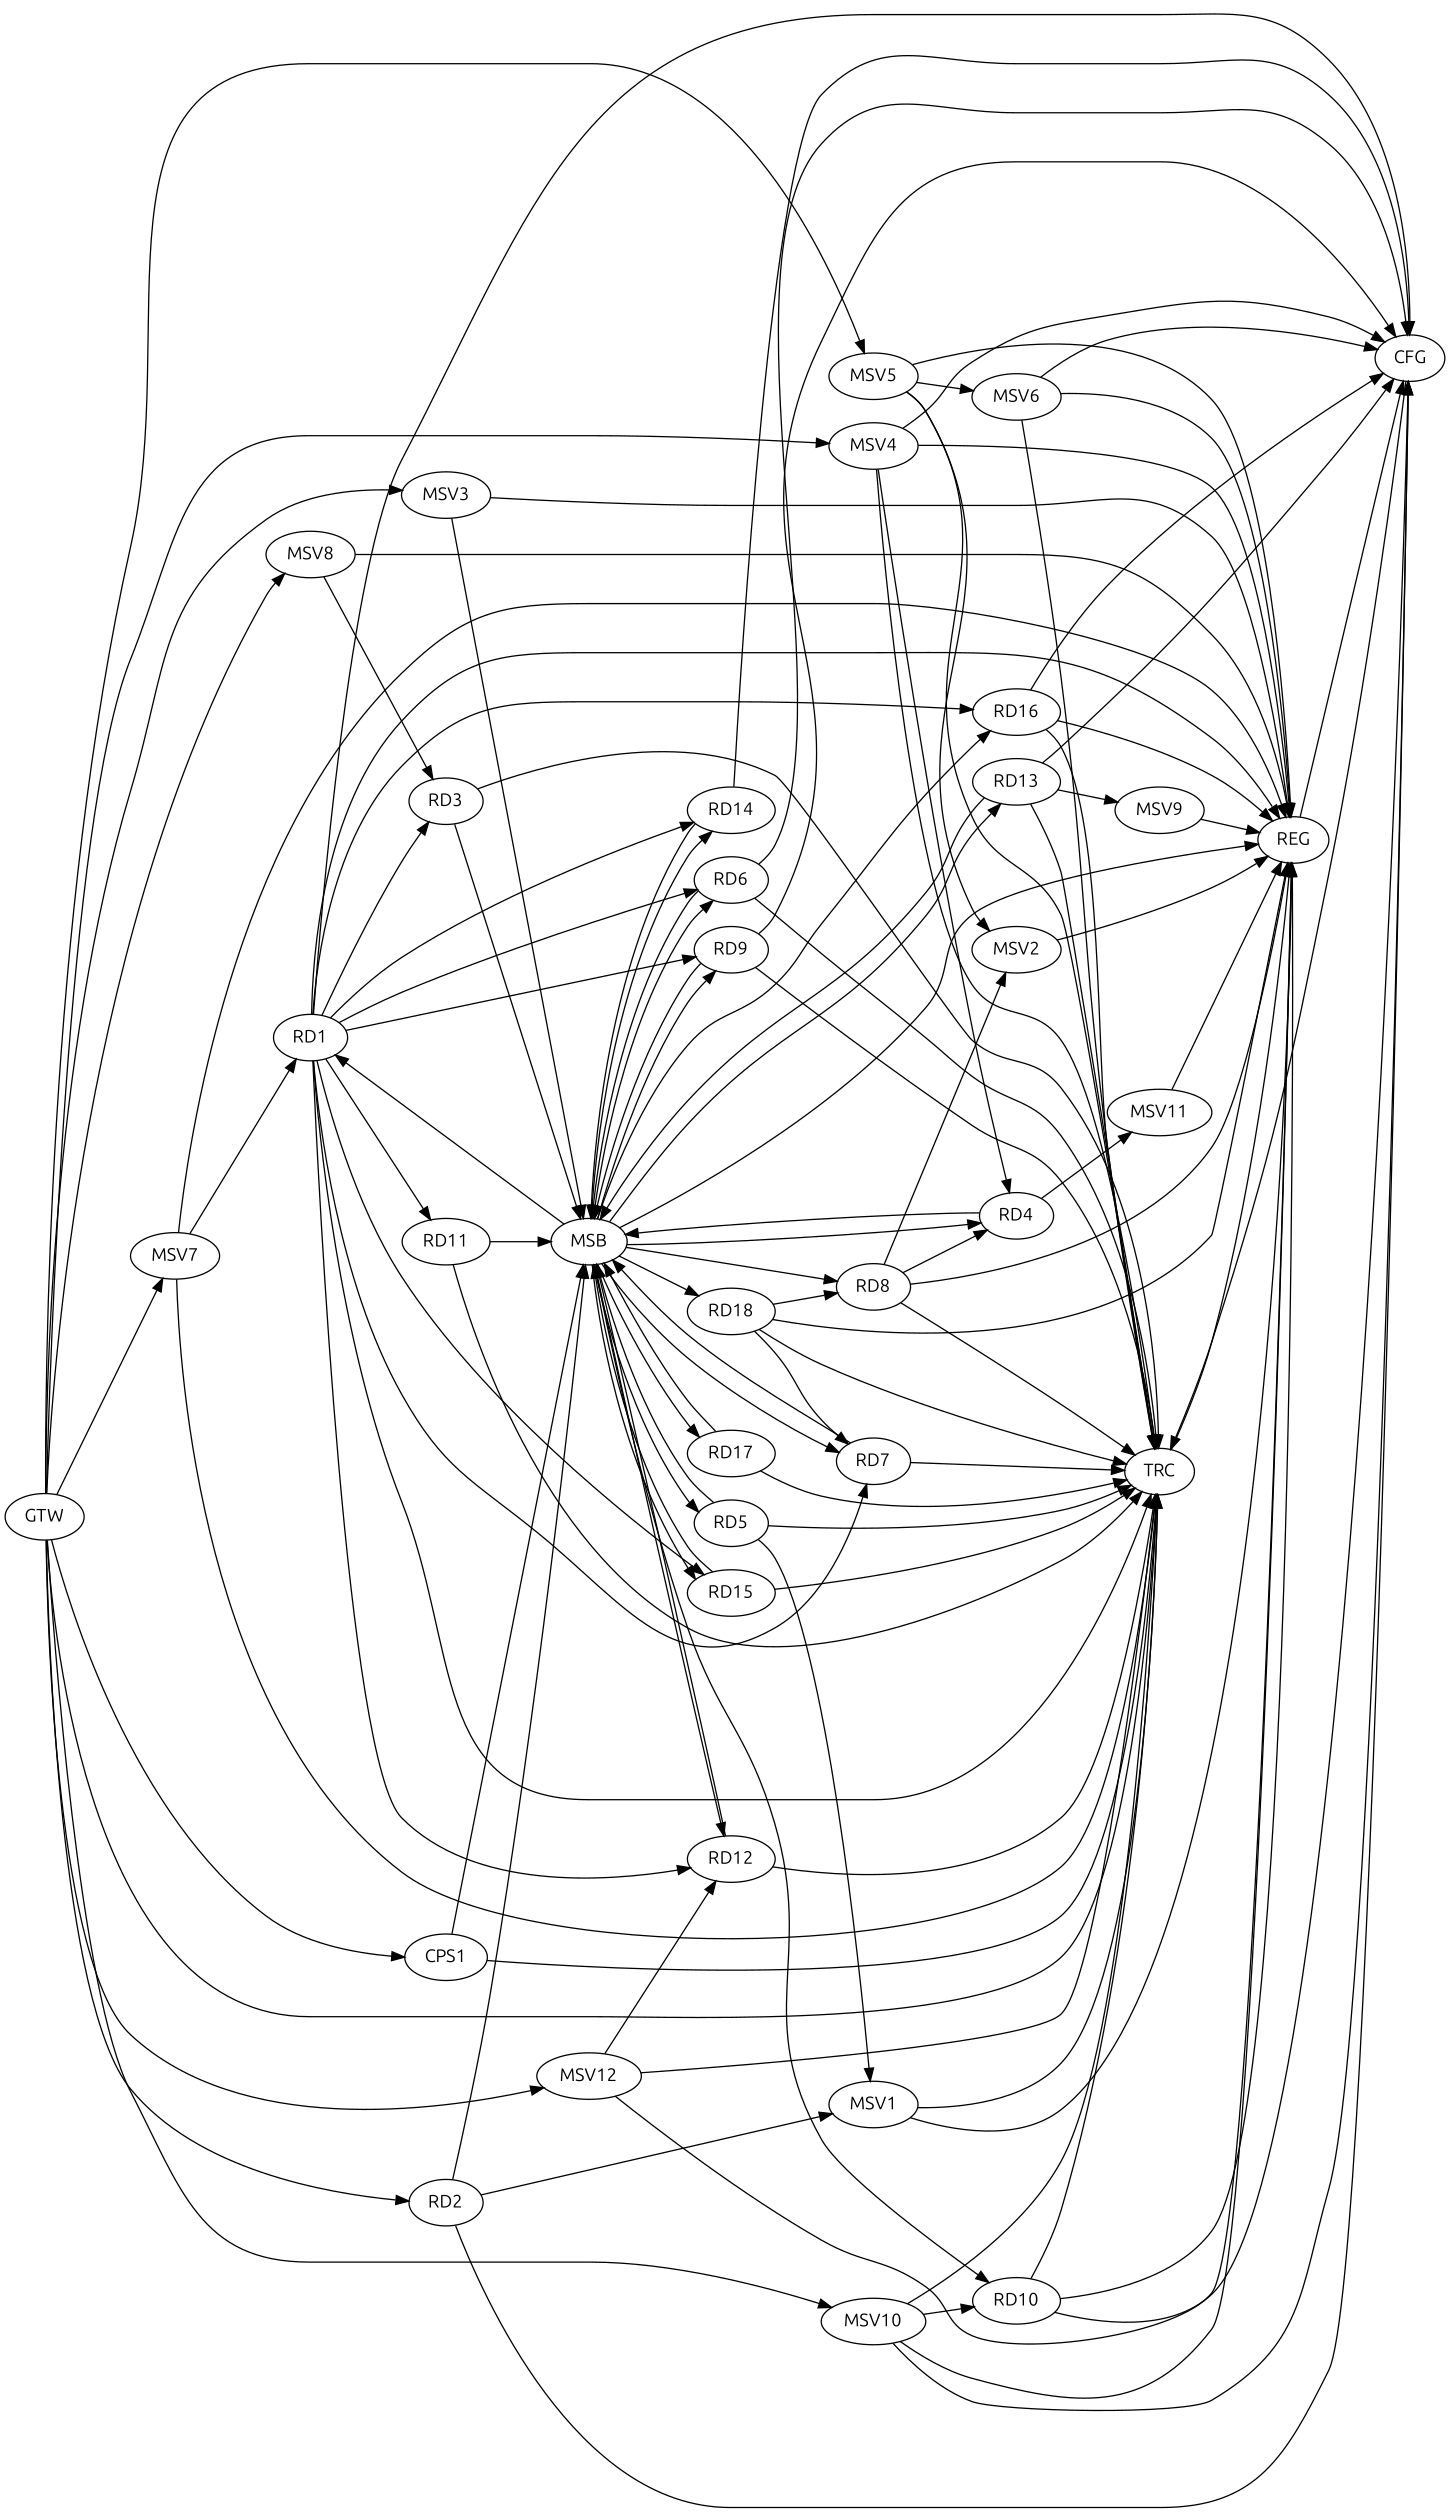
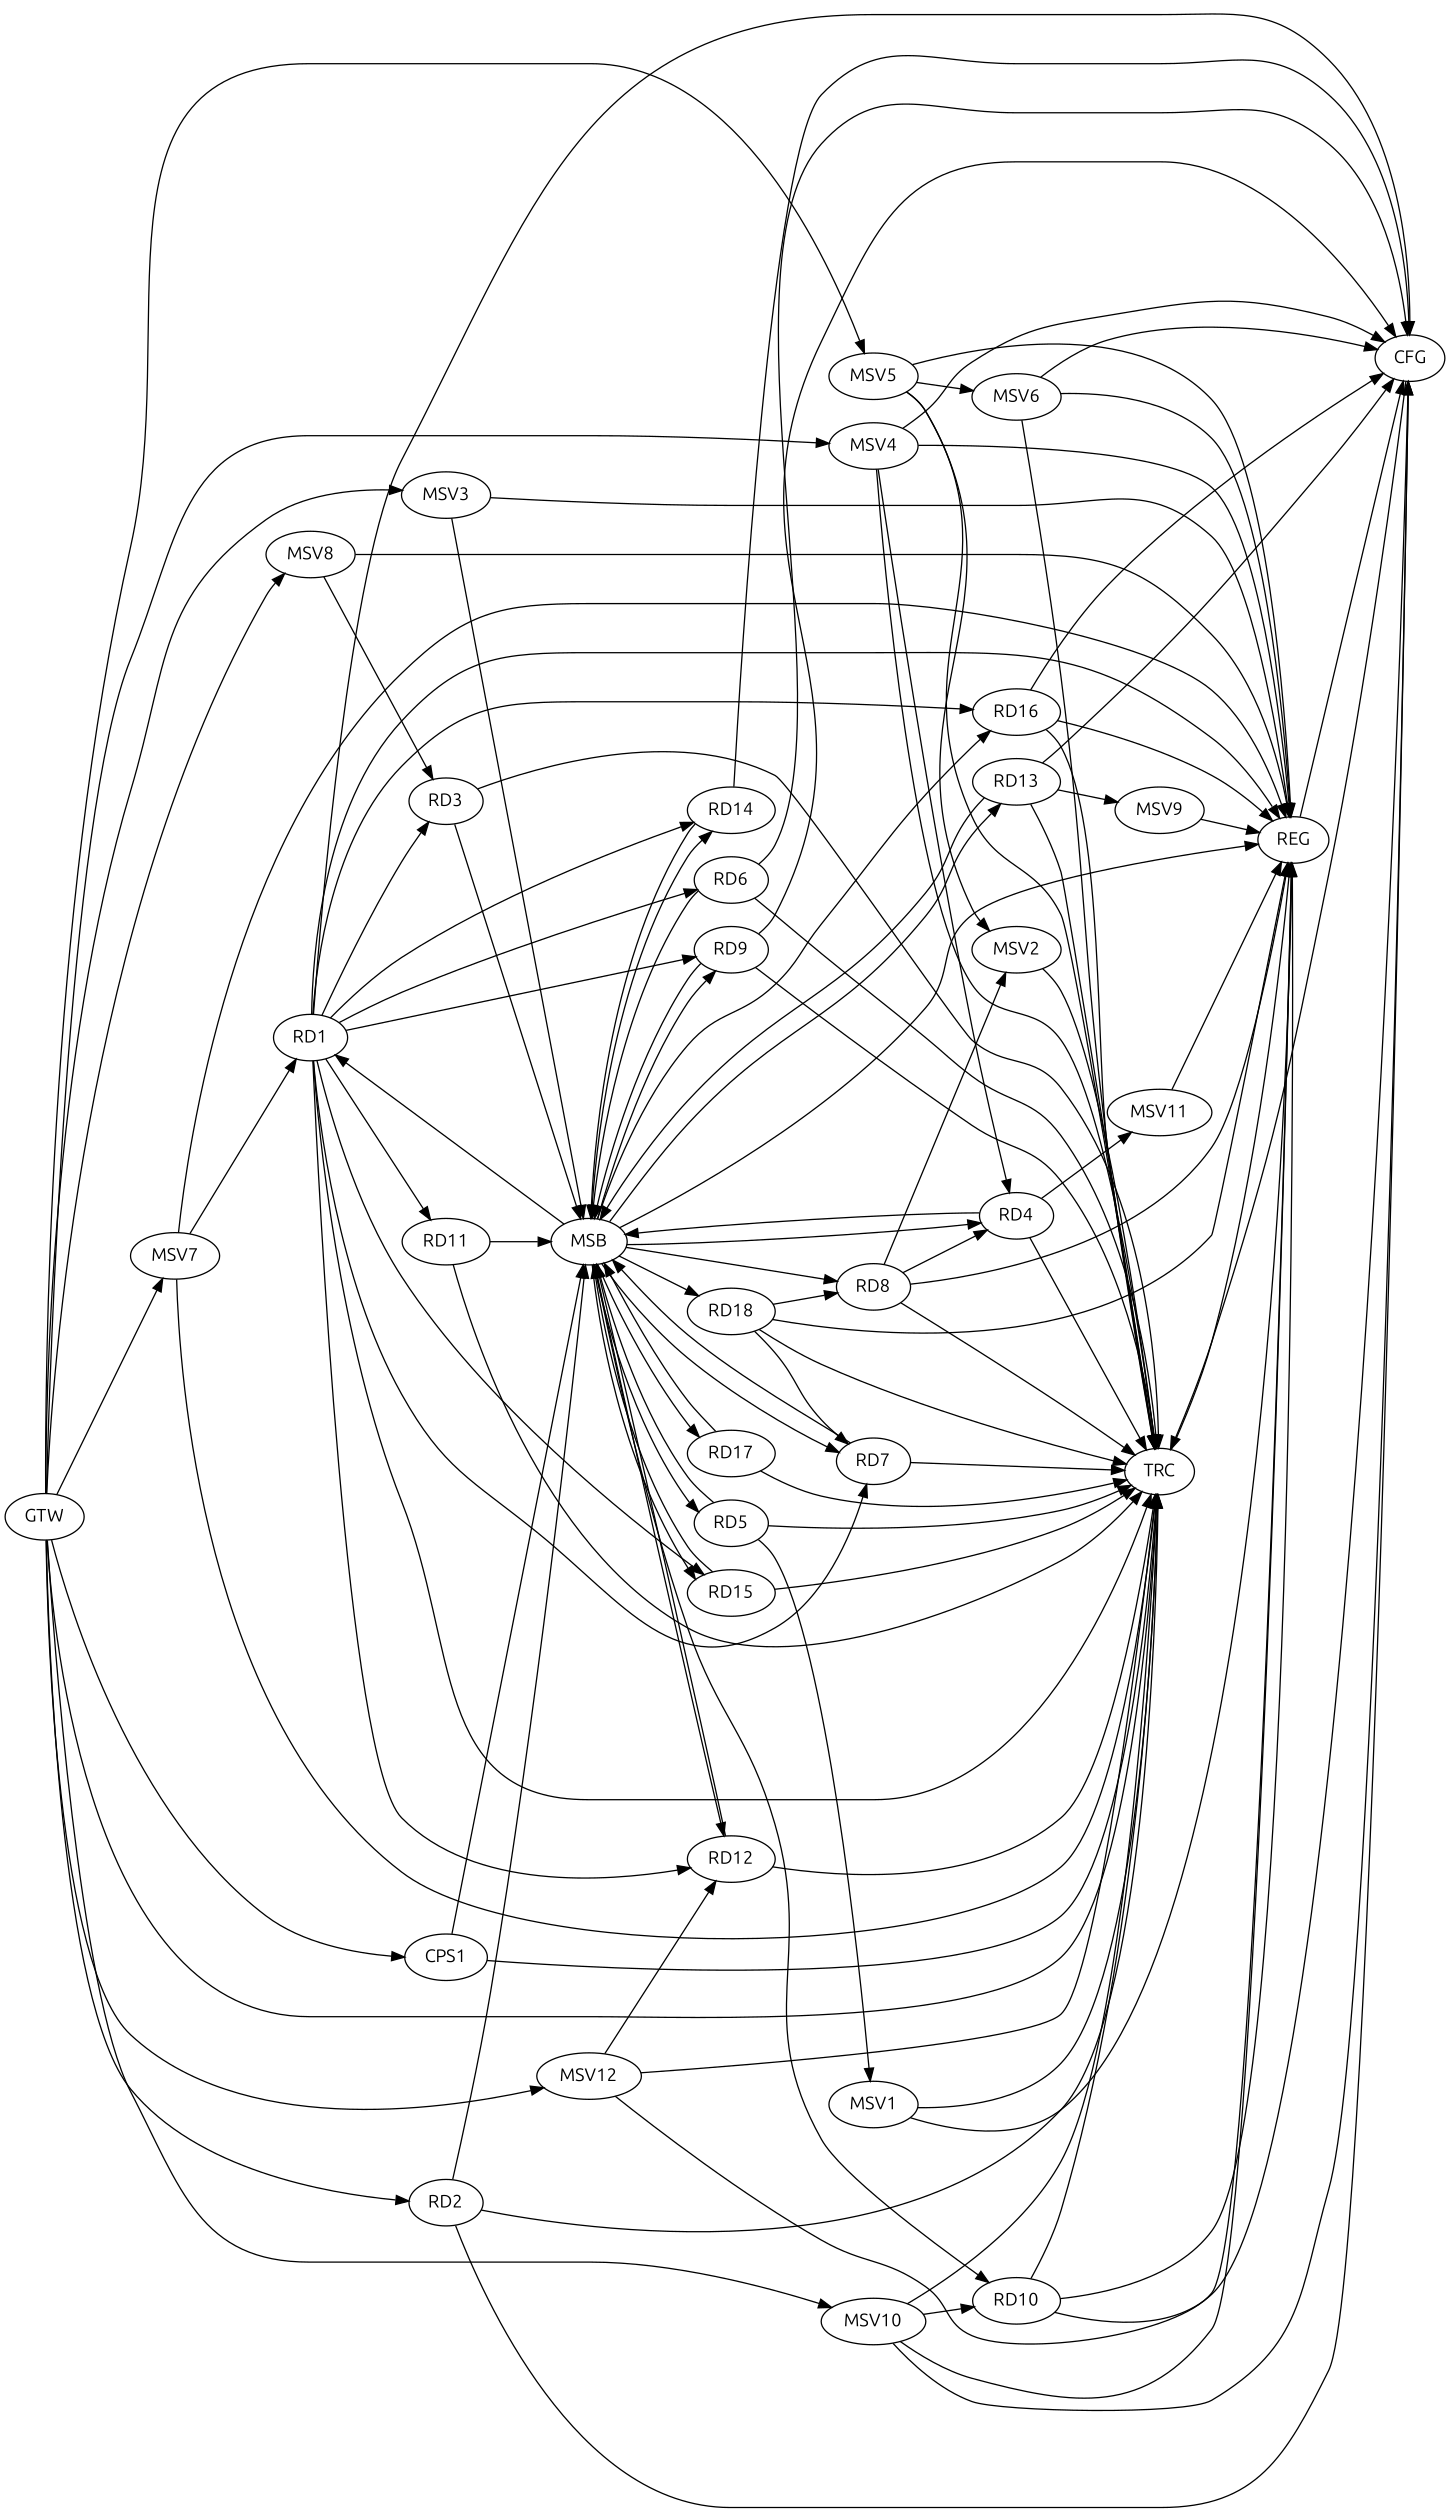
(1159, 909) -> (1117, 1196)
(640, 1025) -> none
none -> (1085, 1338)
(650, 2156) -> (1015, 2147)
